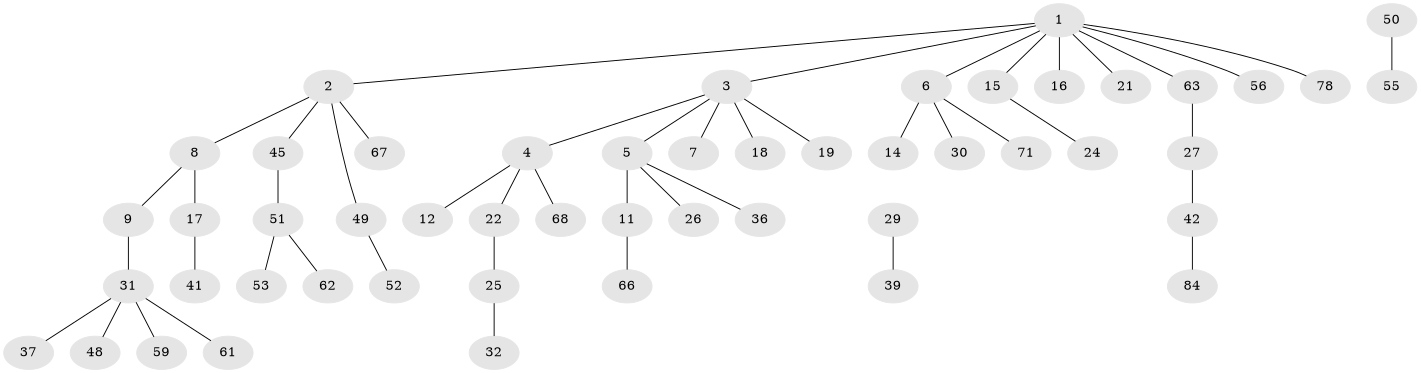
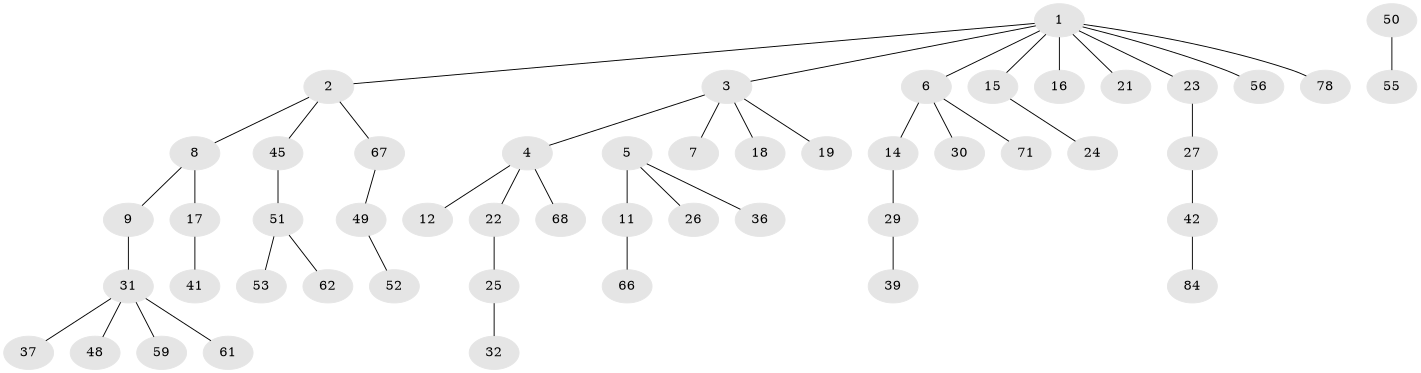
(1192, 87) -> (1192, 87)
(677, 120) -> none
(342, 154) -> (370, 187)
none -> (893, 187)
